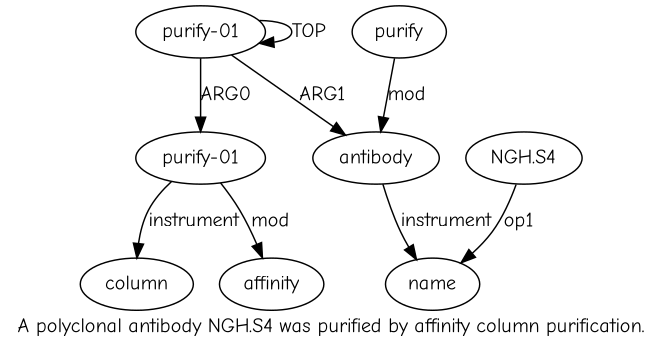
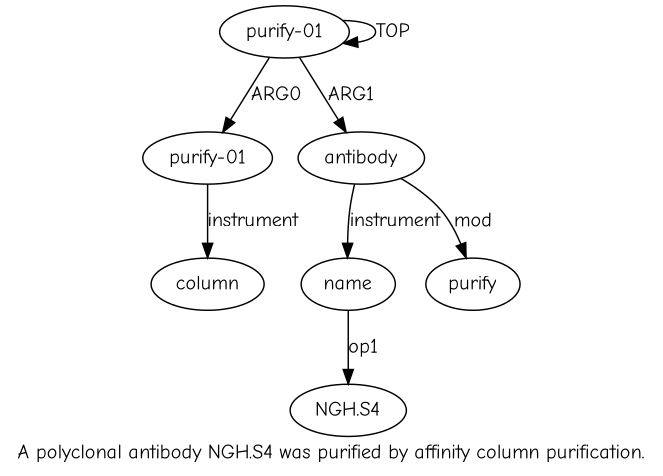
(389, 88) -> (437, 206)
(499, 222) -> (348, 340)
(272, 284) -> none
